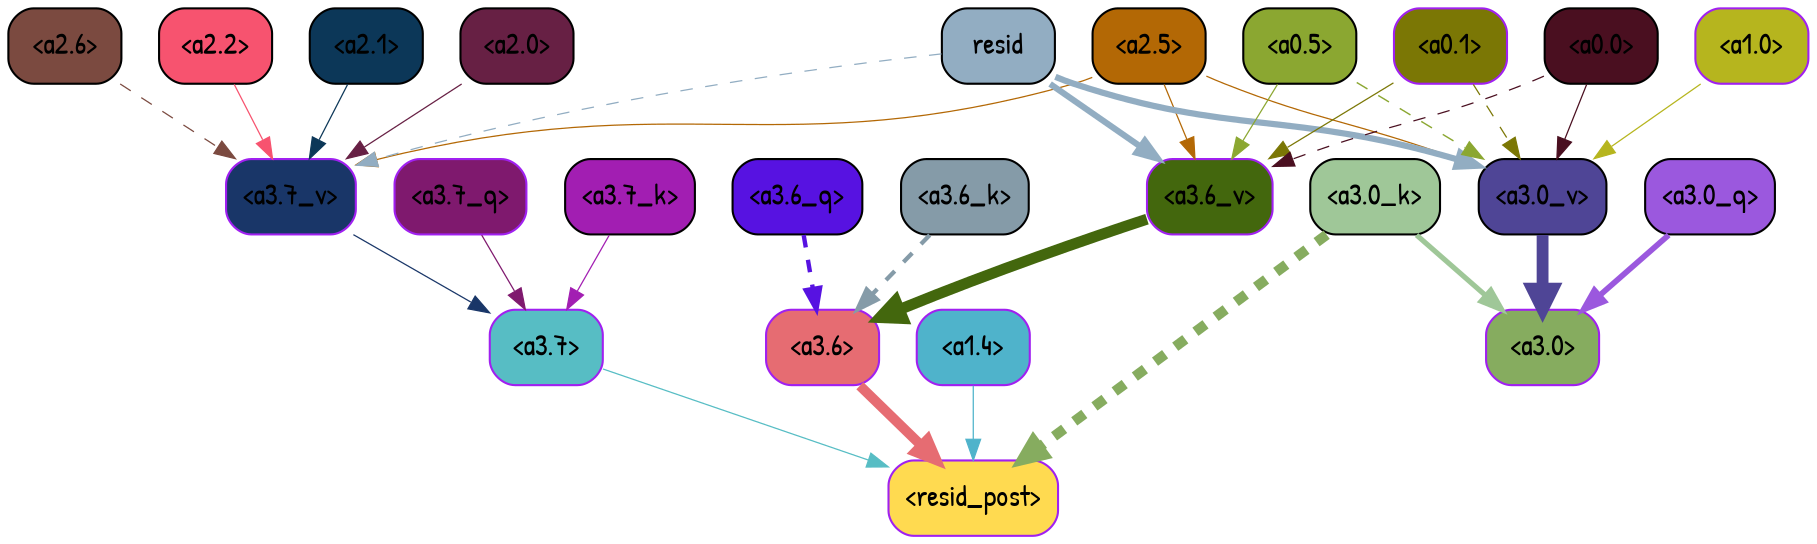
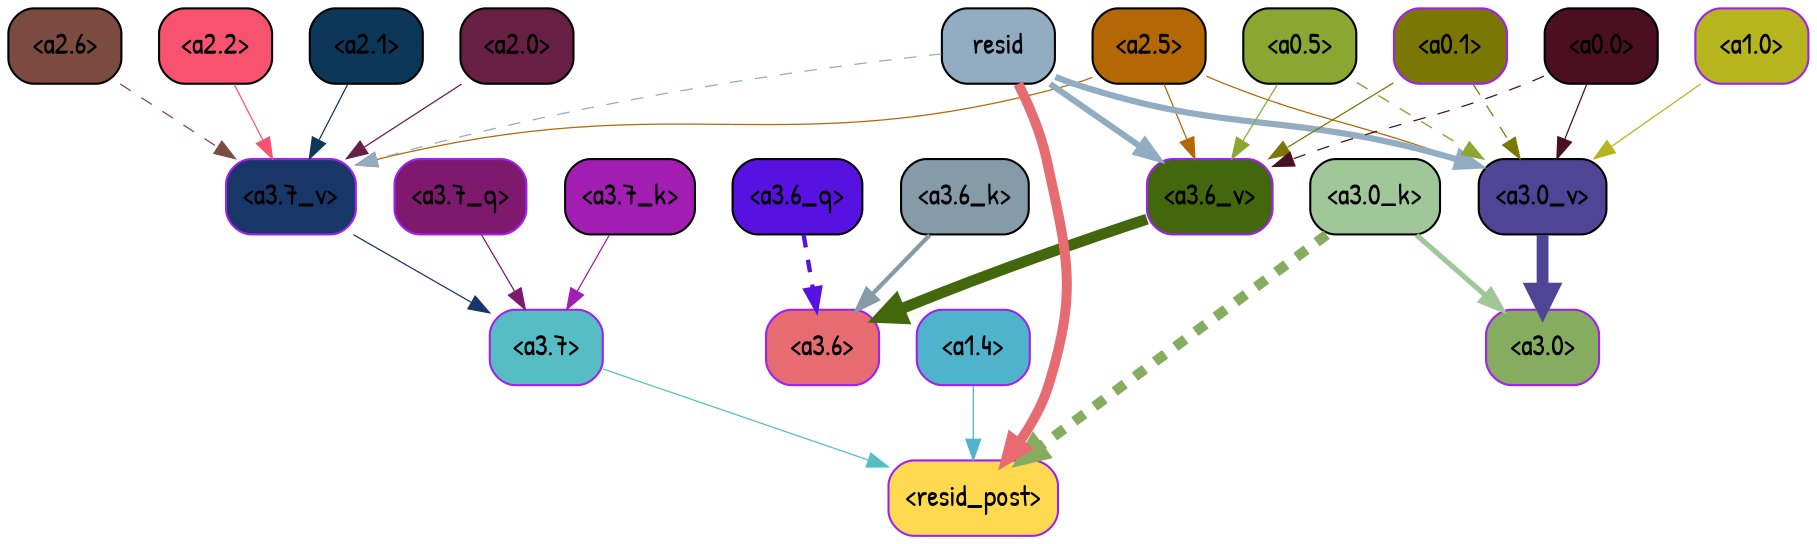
(1710, 197) -> none
(901, 265) -> (901, 265)
(890, 415) -> (1066, 265)
